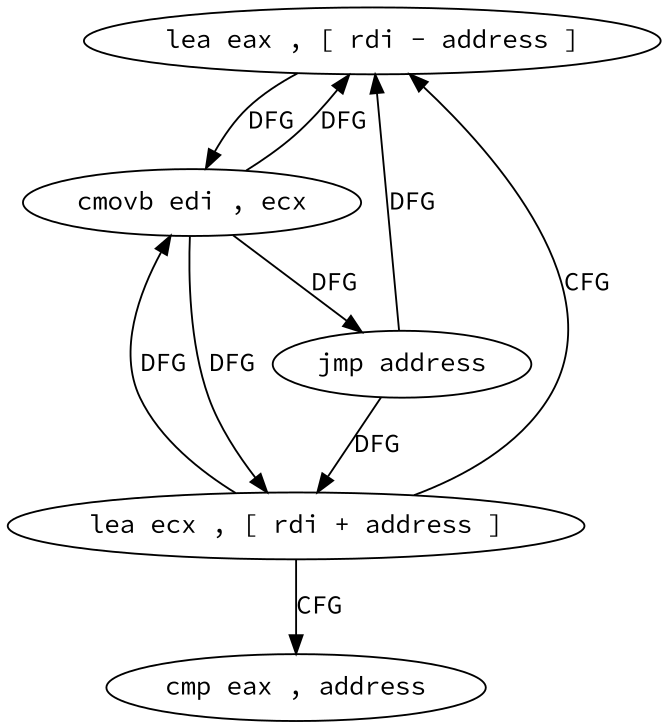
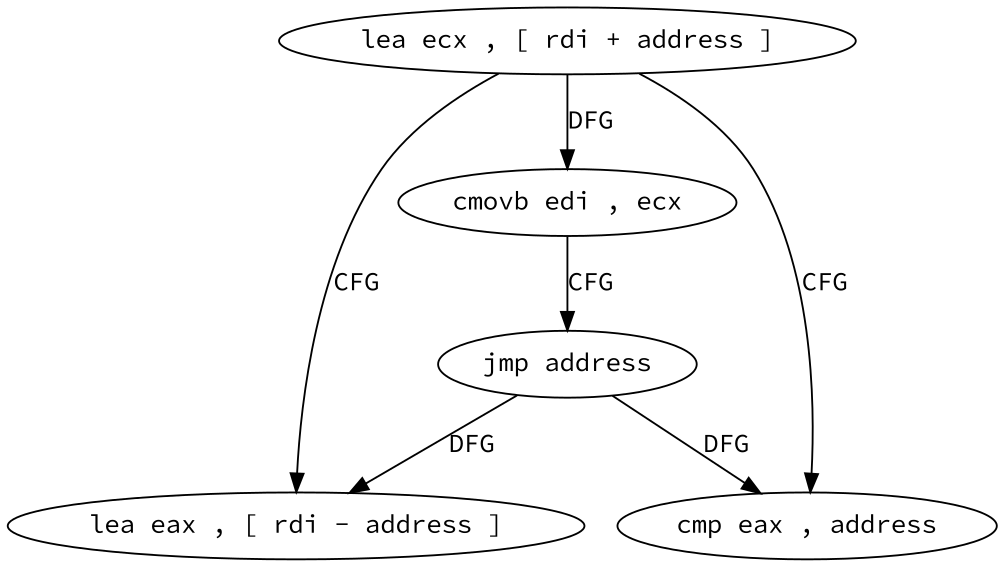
(250, 106) -> none
(296, 134) -> none
(334, 283) -> (591, 283)
(199, 364) -> none
(355, 437) -> (679, 439)
